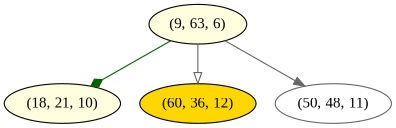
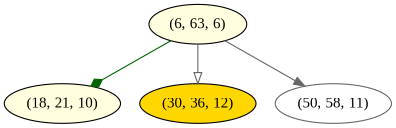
(198, 24) -> (198, 24)
(198, 104) -> (198, 104)
(333, 104) -> (333, 104)
